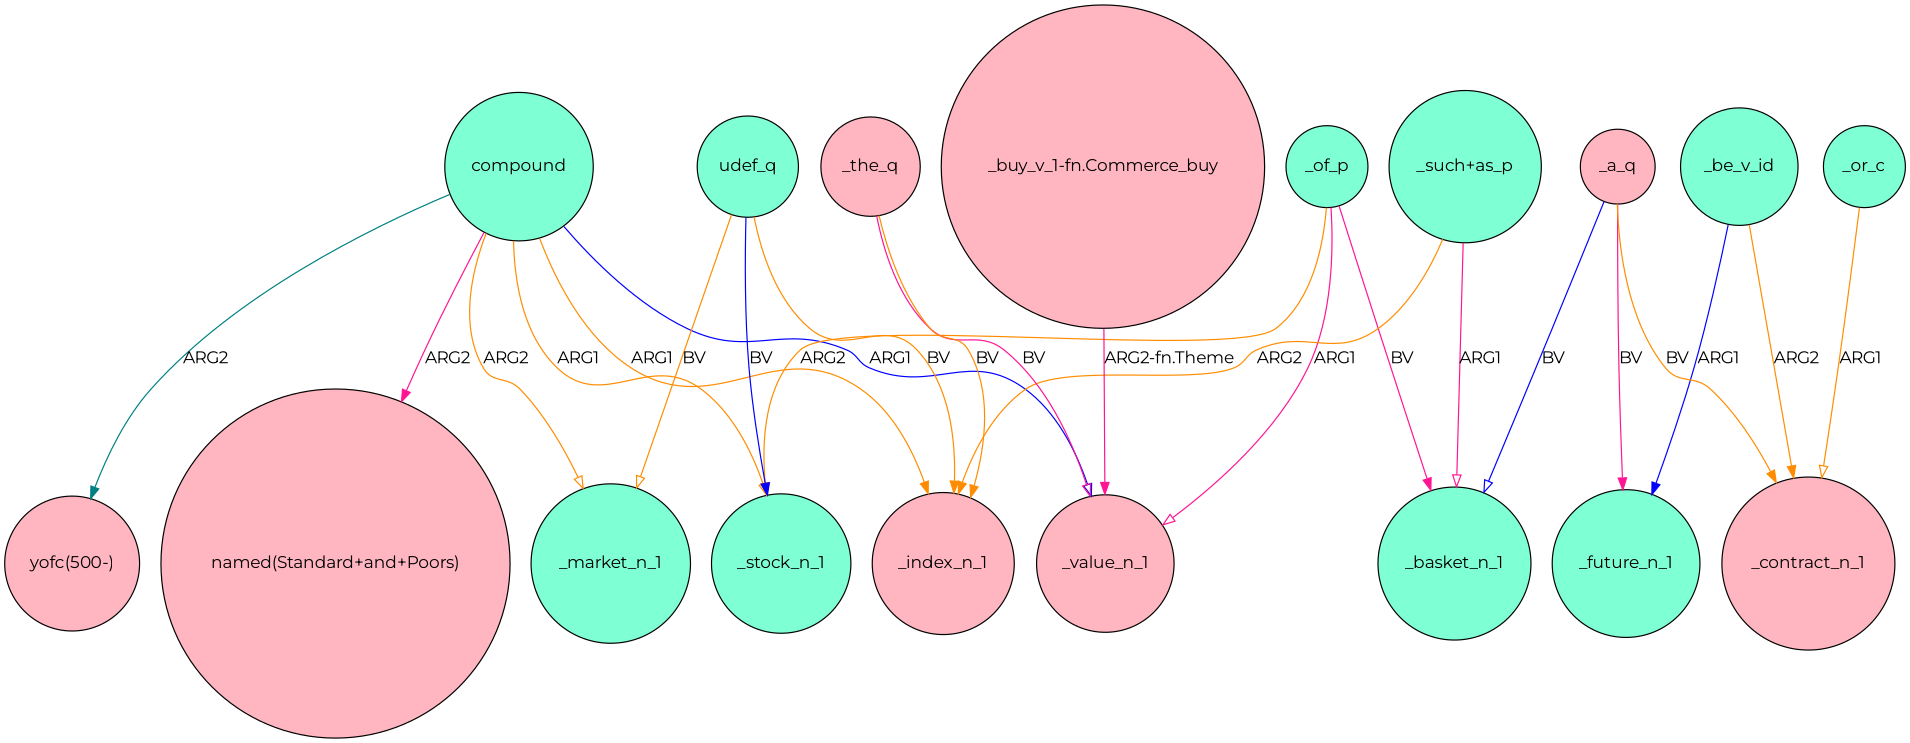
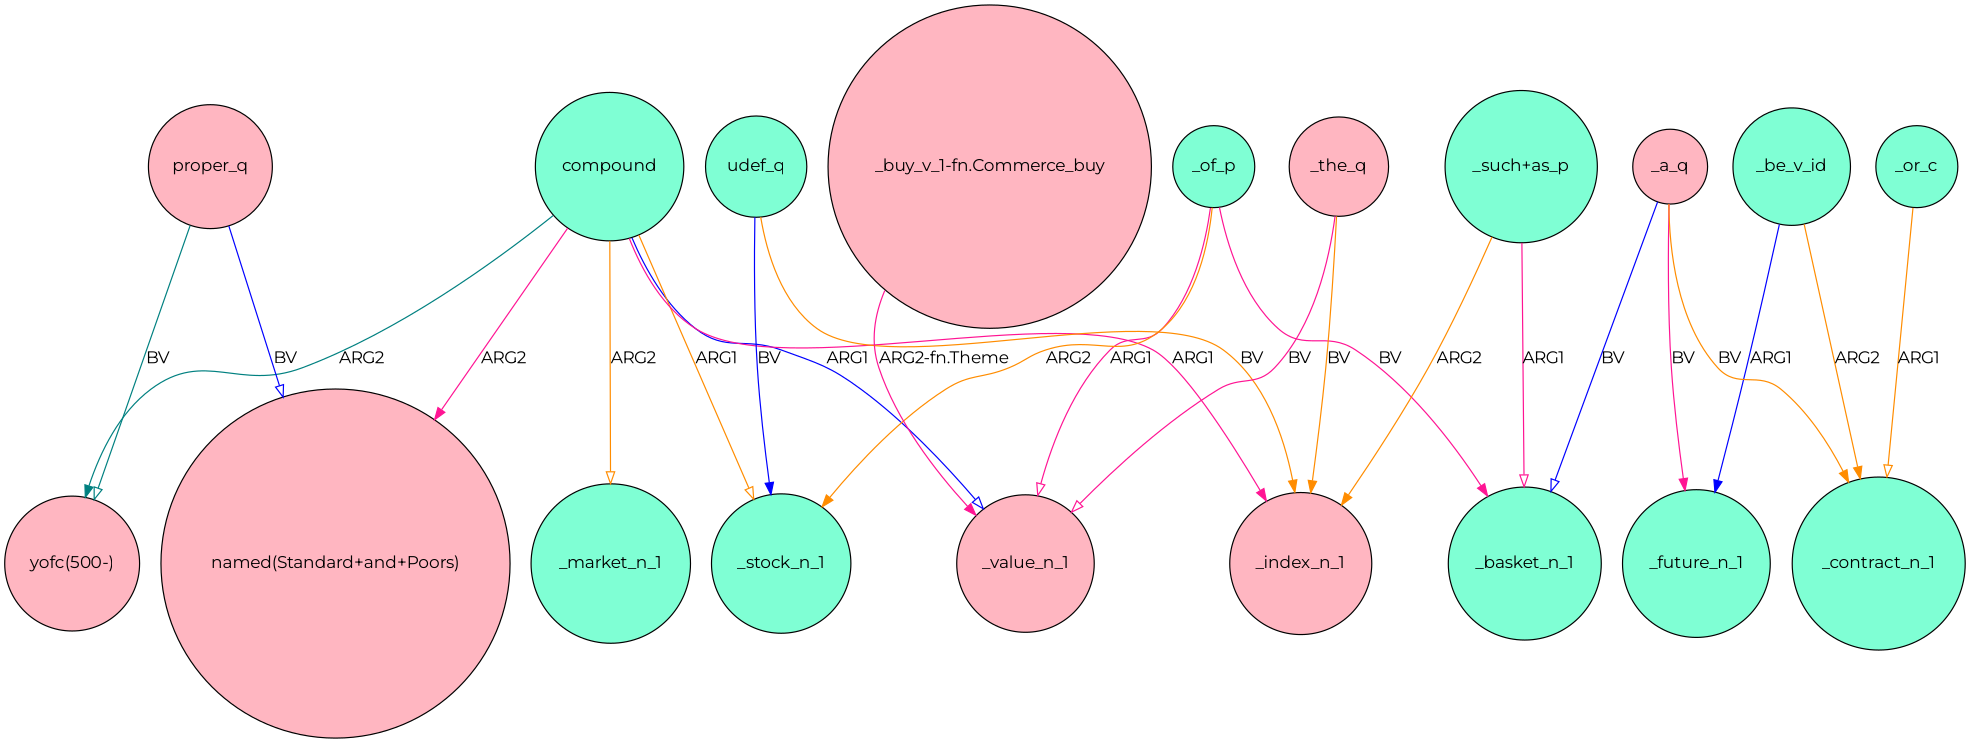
none -> (210, 167)
(686, 346) -> none
(724, 383) -> (824, 347)
(1808, 564) -> (1879, 564)
